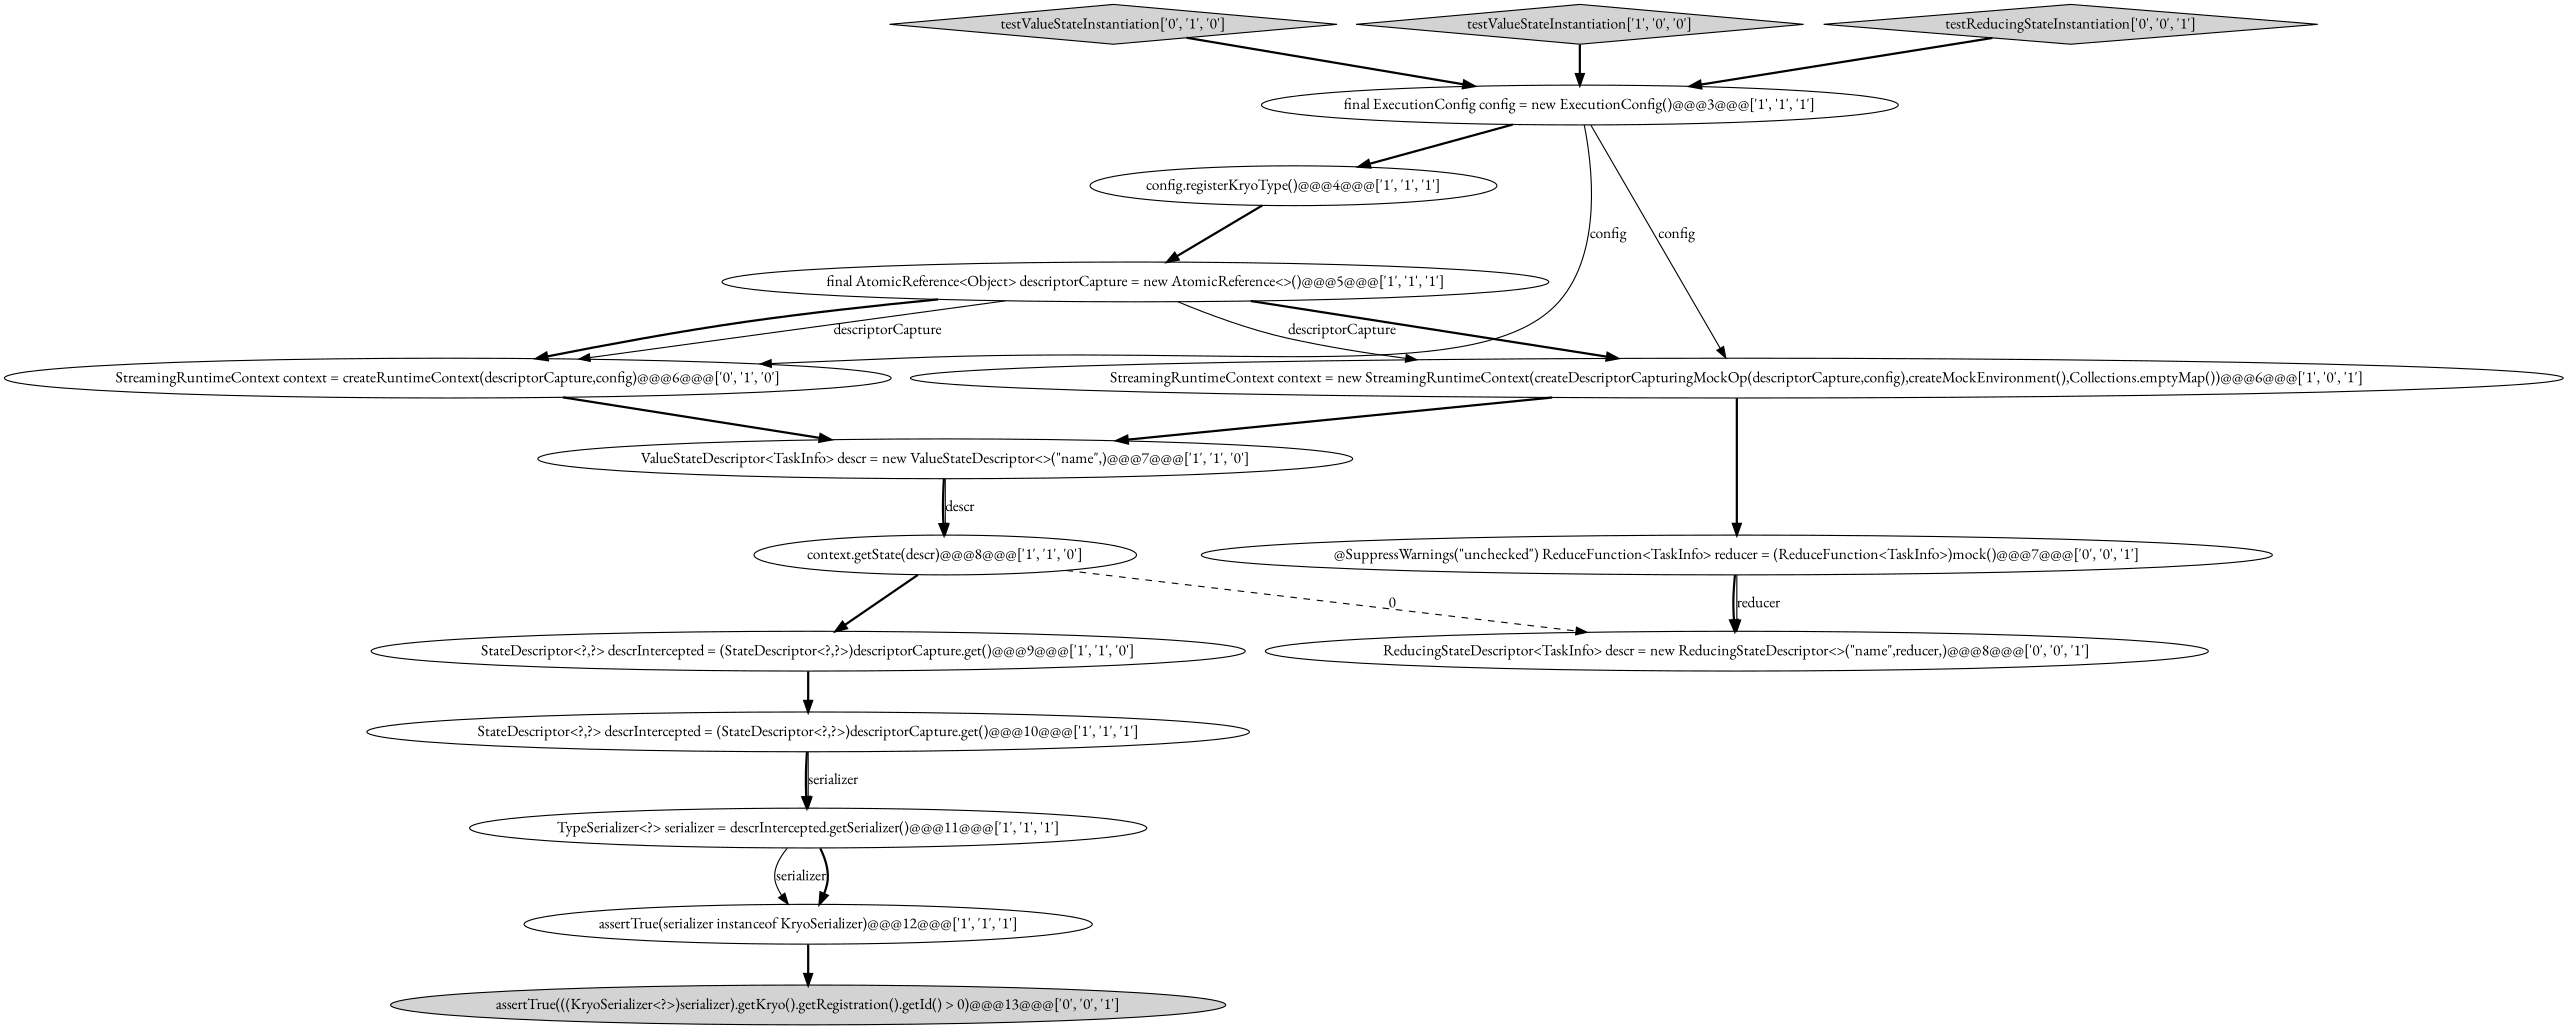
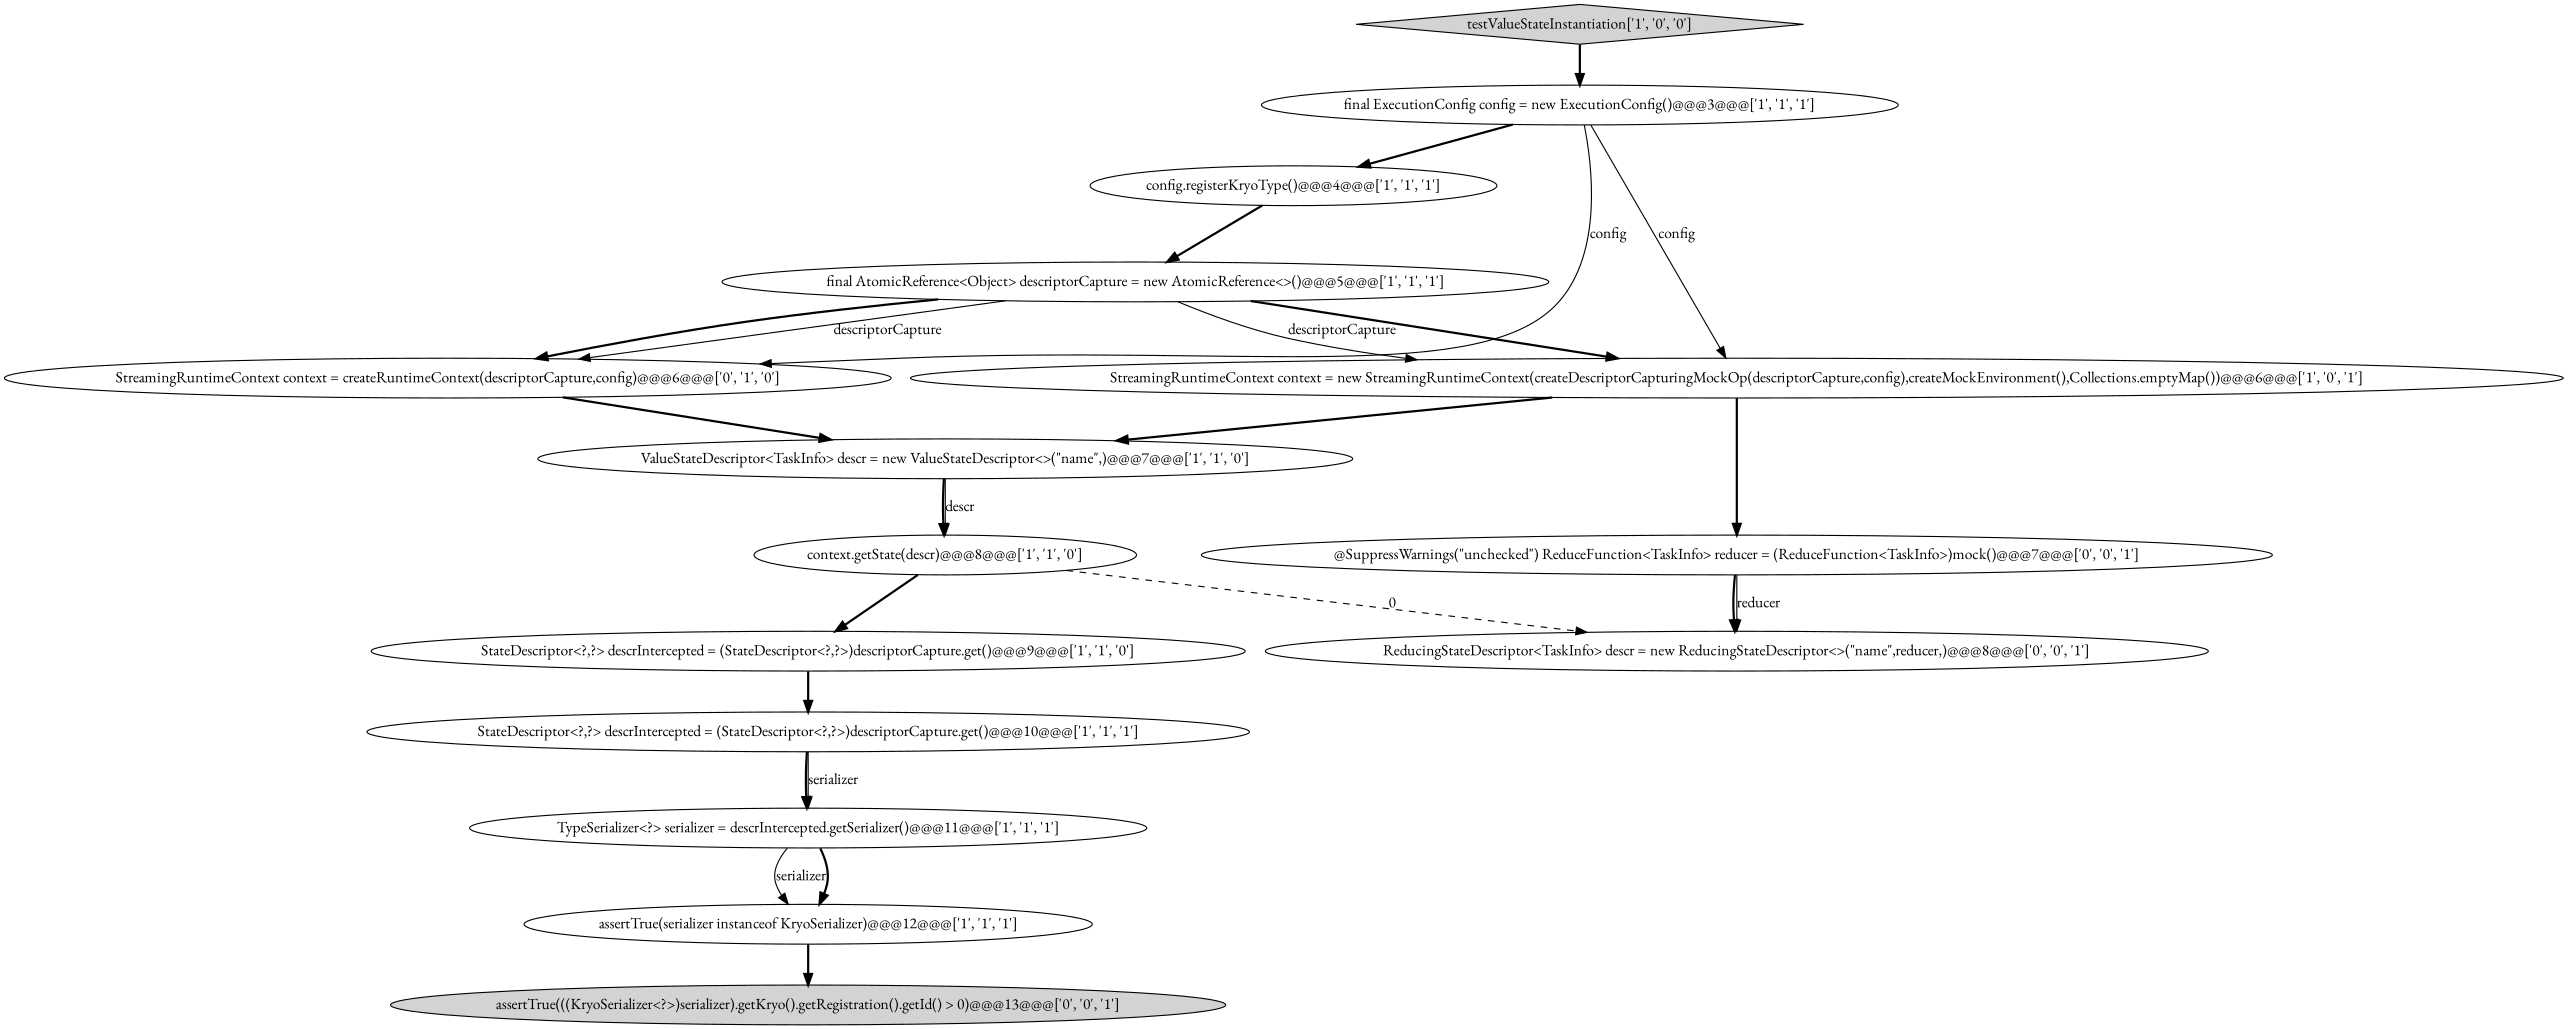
(1113, 24) -> none
(2071, 24) -> none
